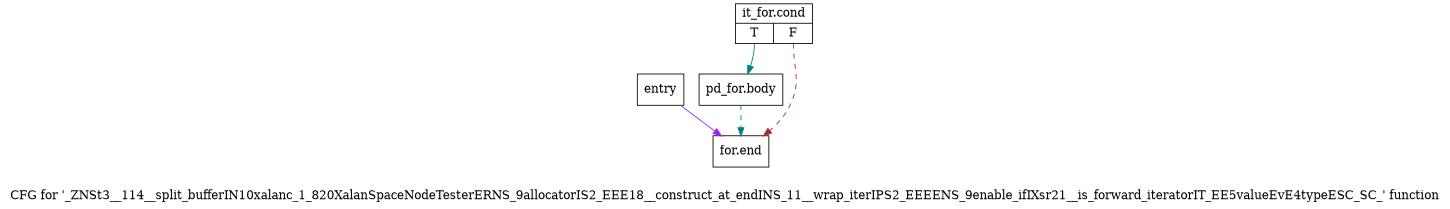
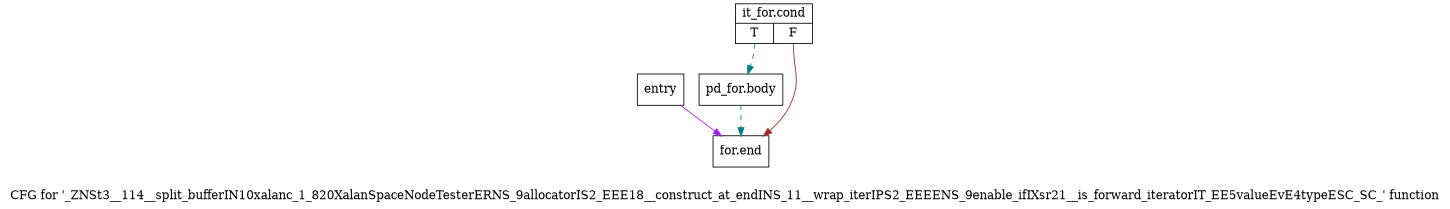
(753, 55) -> (753, 55)
(795, 91) -> (795, 91)
